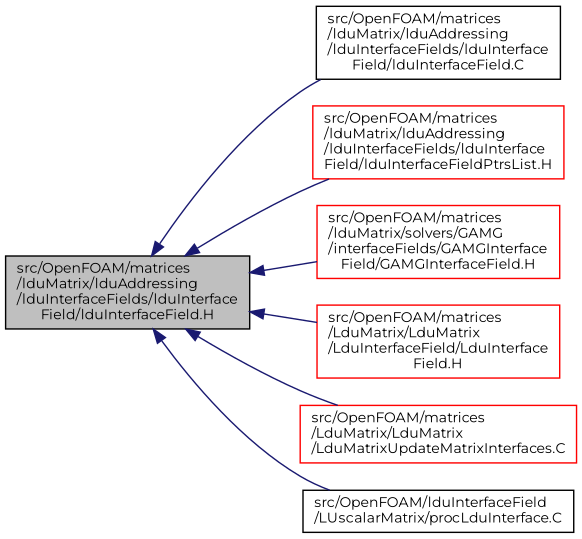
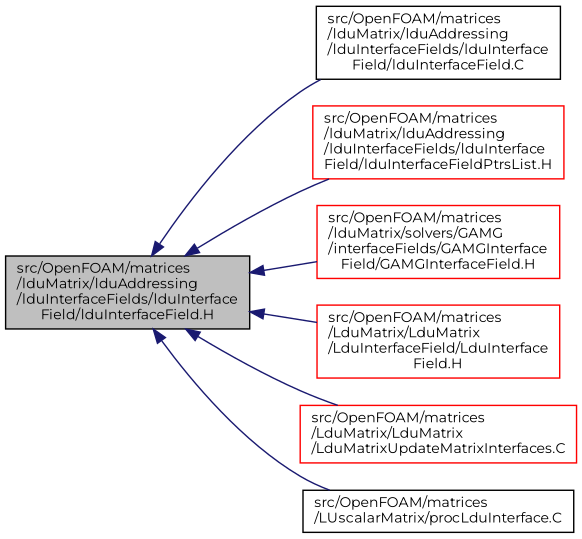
(438, 511) -> (438, 511)
